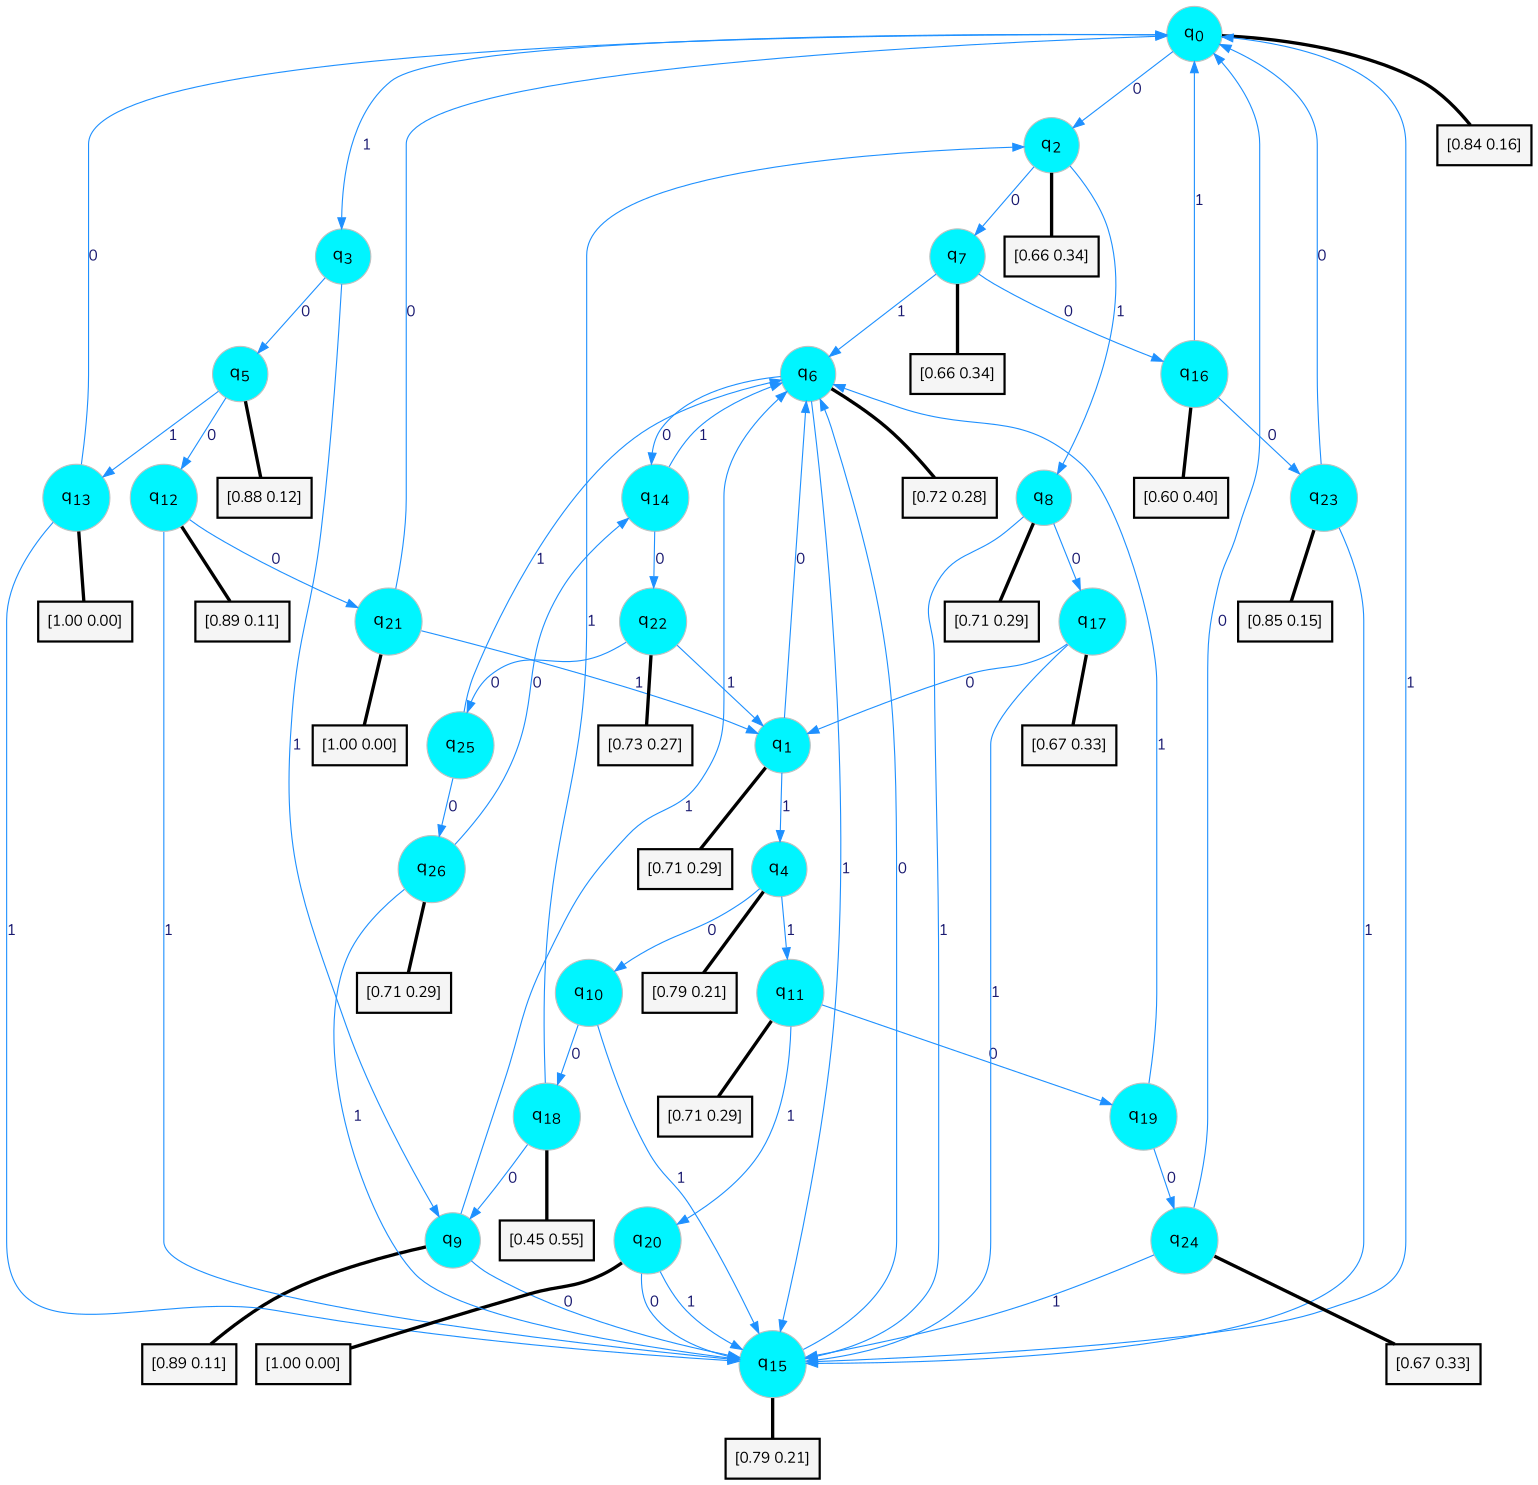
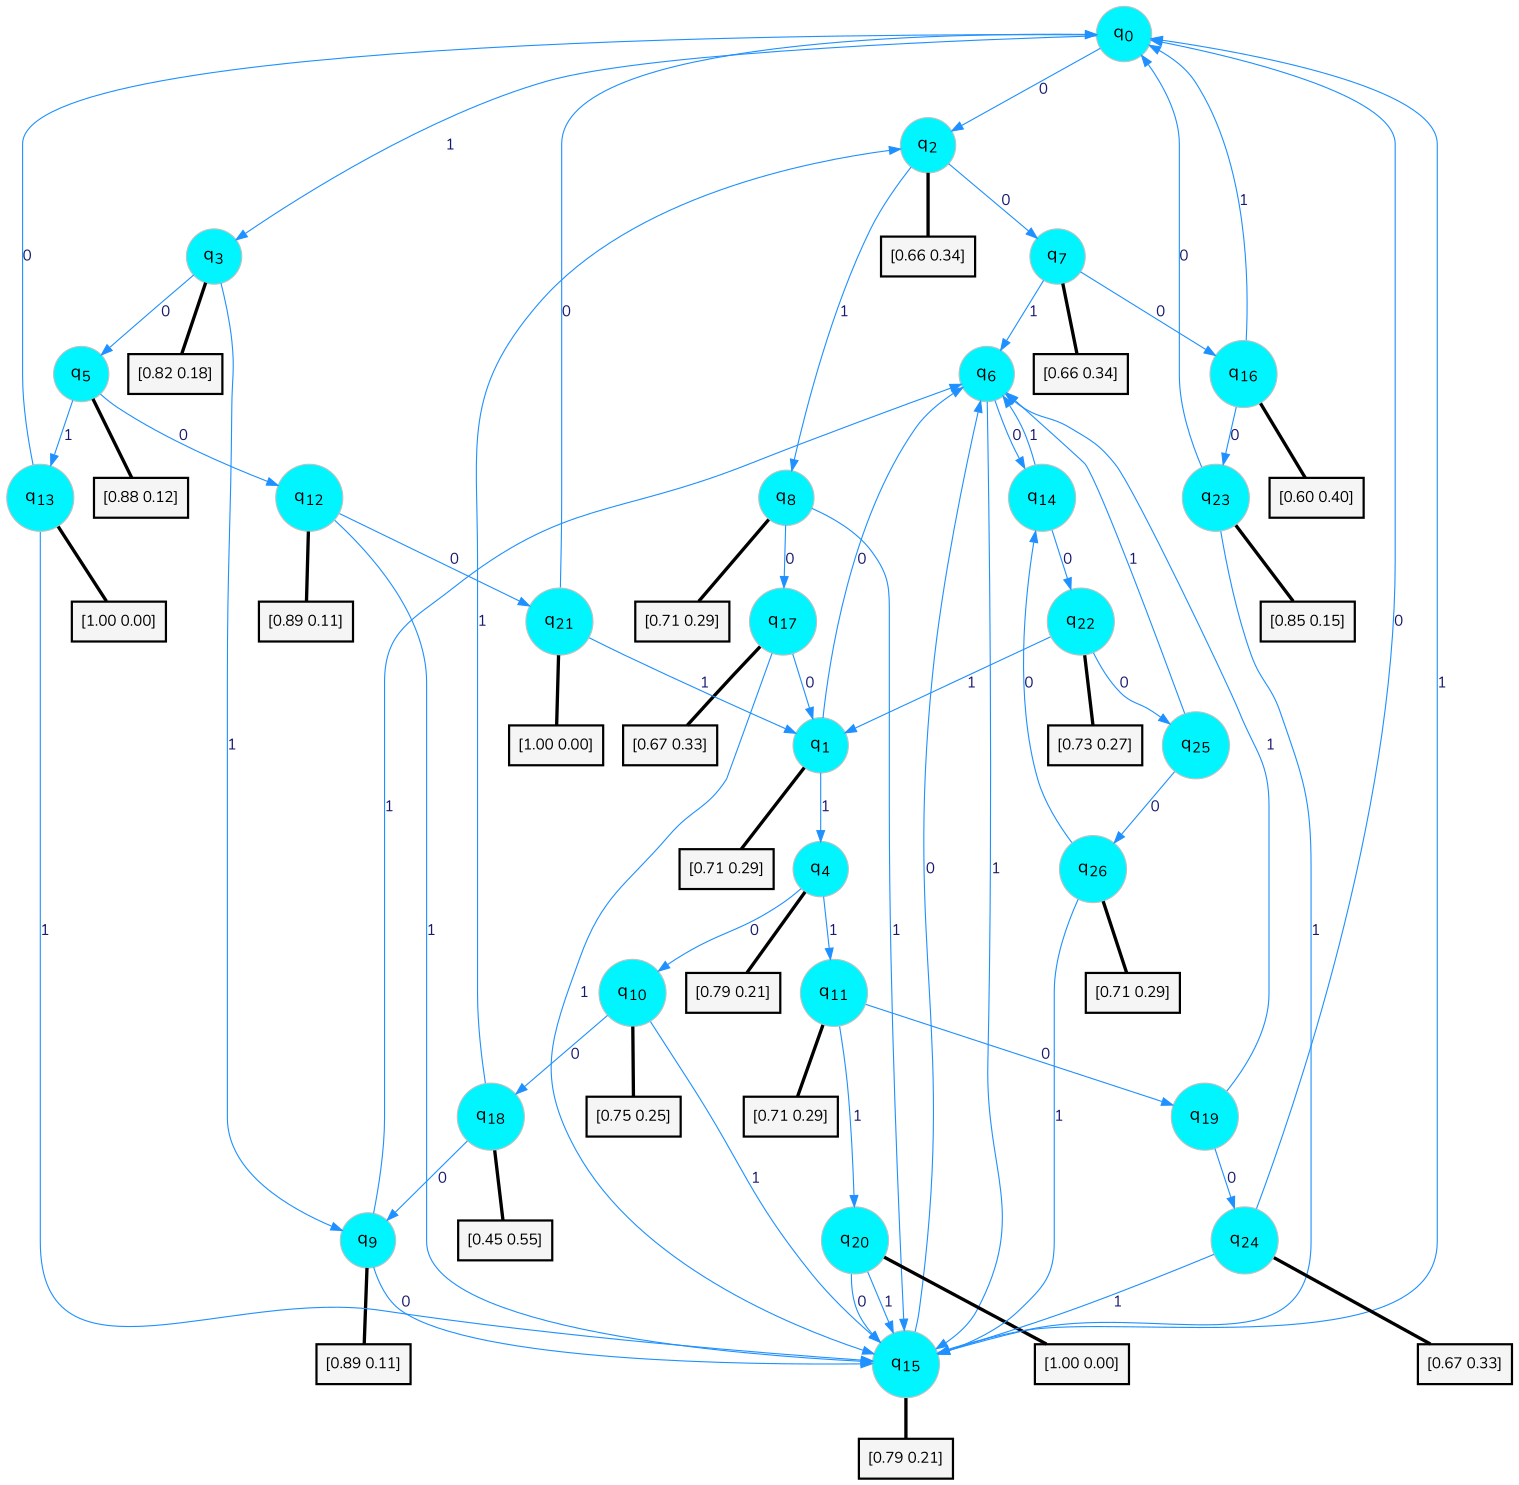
(1484, 145) -> none
none -> (175, 374)
(950, 498) -> none
none -> (634, 1117)
